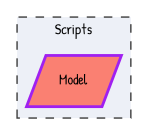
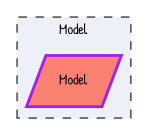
(74, 31) -> (74, 31)
